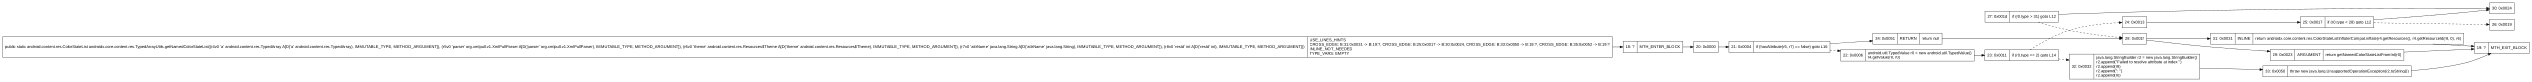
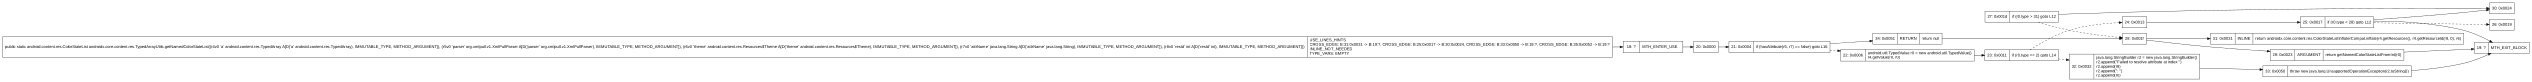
(2452, 45) -> (2442, 26)
(1660, 47) -> (1660, 47)
